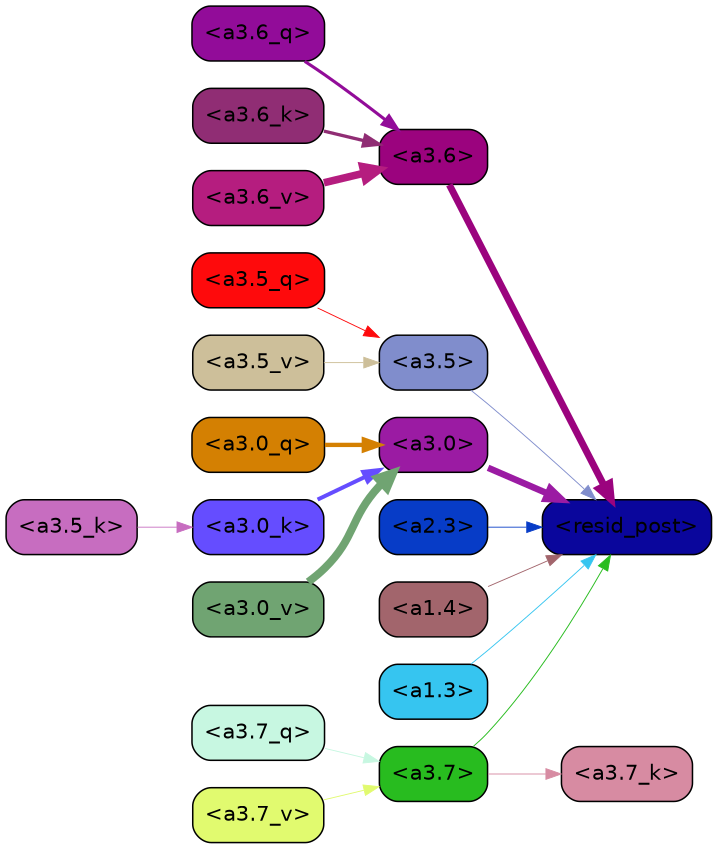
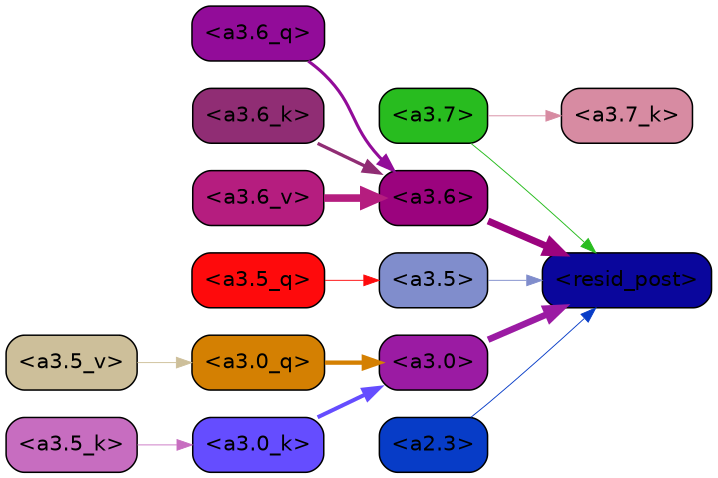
(344, 363) -> (157, 363)
(258, 609) -> none
(433, 609) -> none
(433, 692) -> none
(258, 733) -> none
(258, 815) -> none
